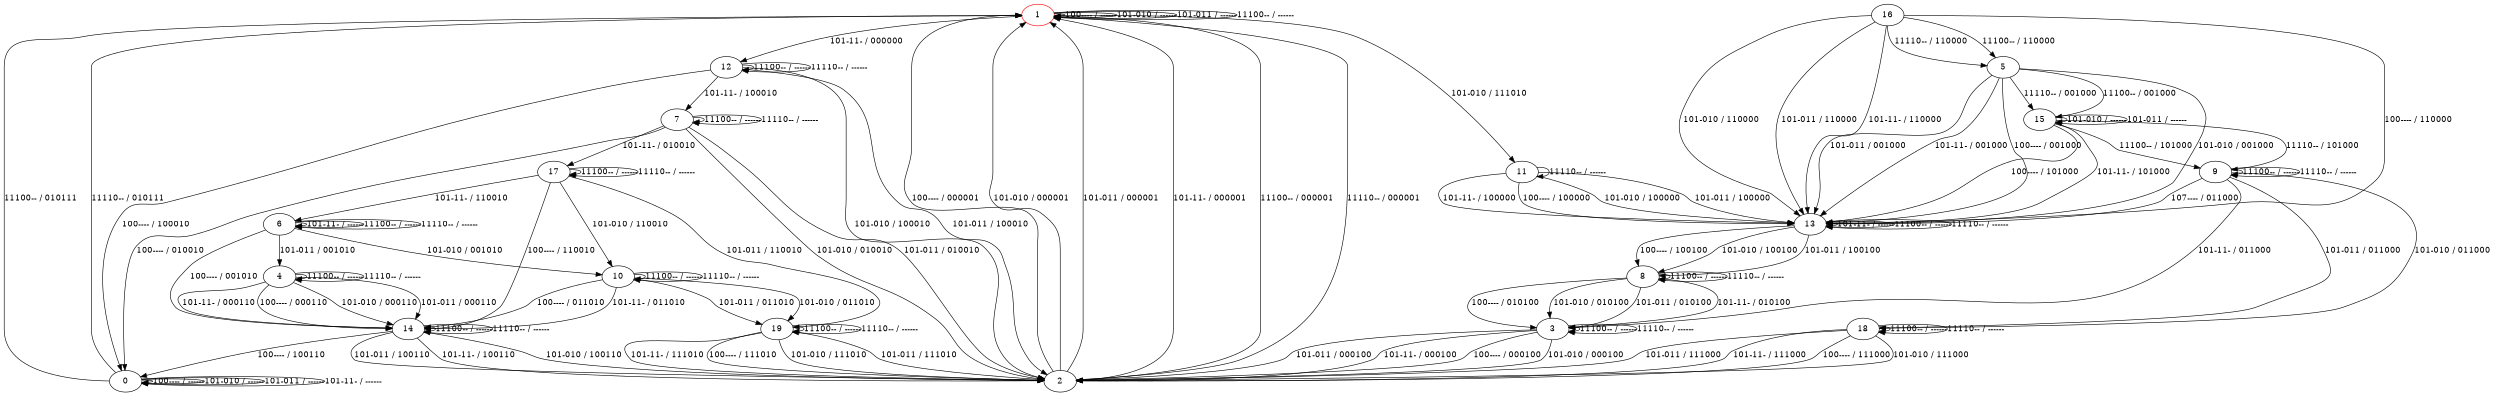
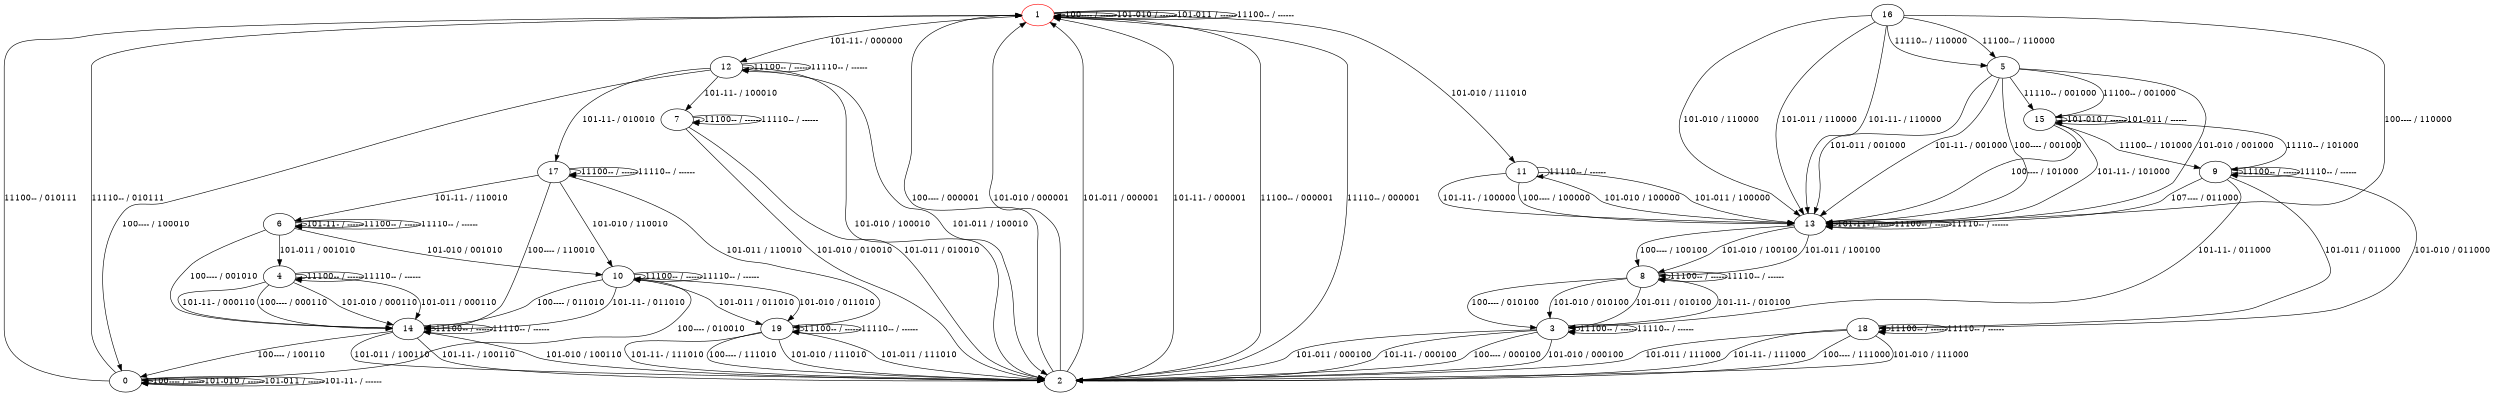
(618, 145) -> (613, 89)
(340, 193) -> (457, 345)
